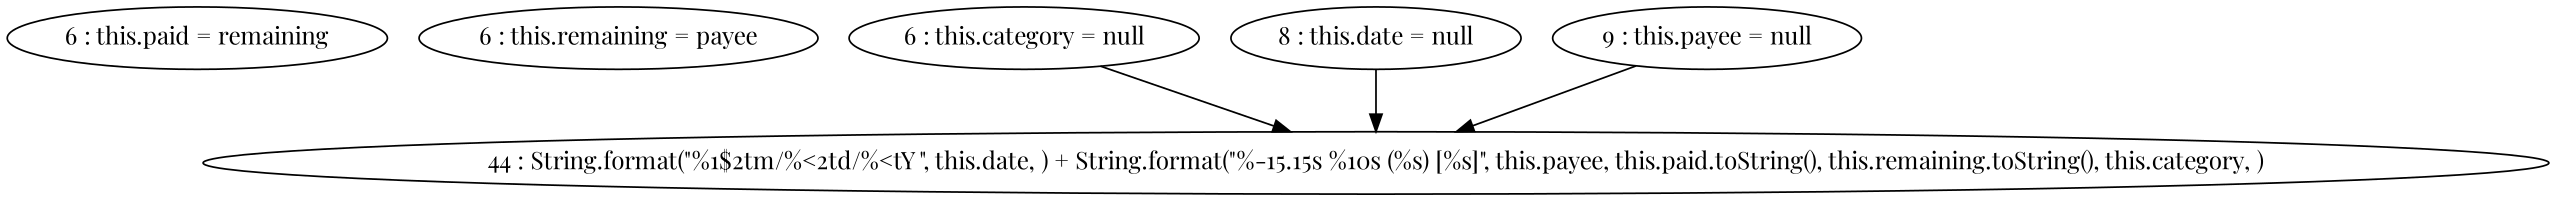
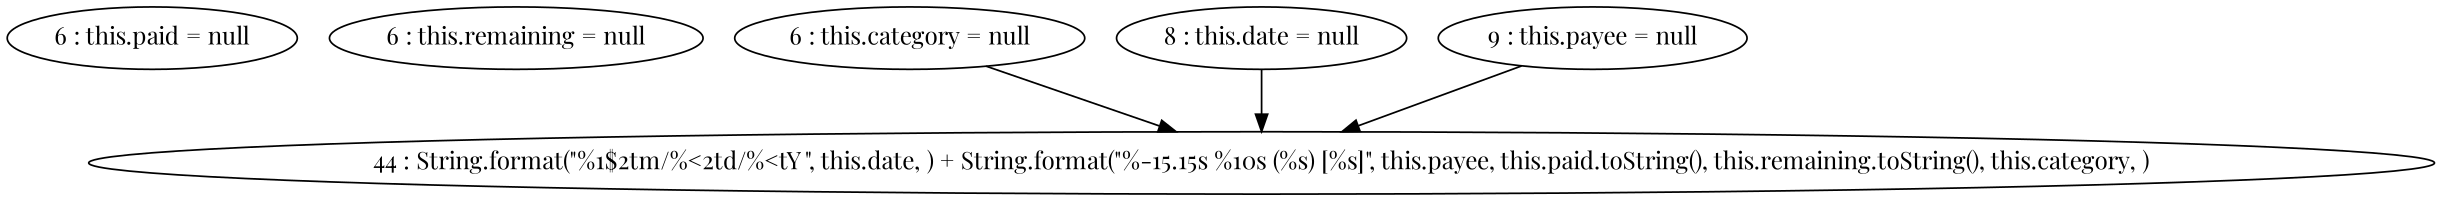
(197, 38) -> (152, 38)
(619, 38) -> (516, 38)
